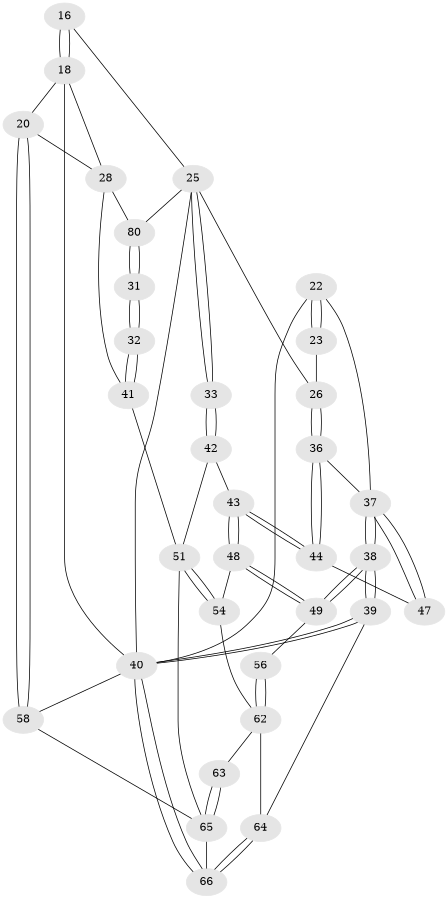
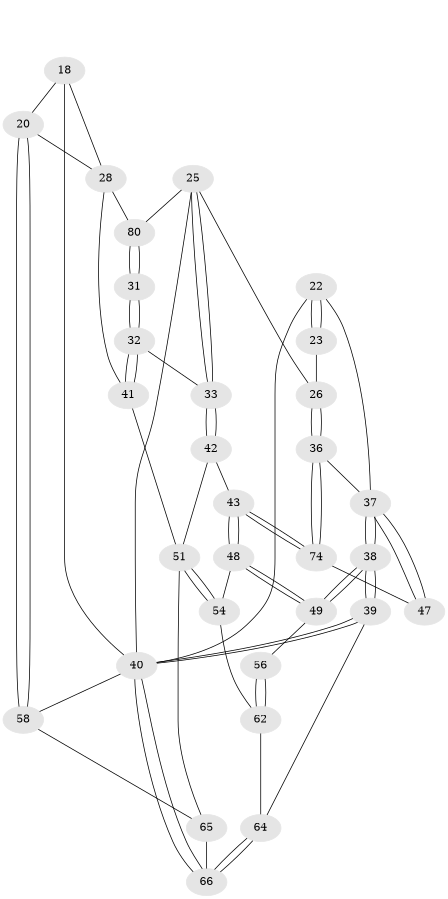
(65, 17) -> none
none -> (173, 368)
(316, 558) -> (316, 558)
(219, 774) -> none
